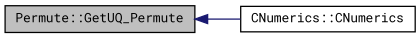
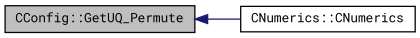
(100, 19) -> (100, 19)
